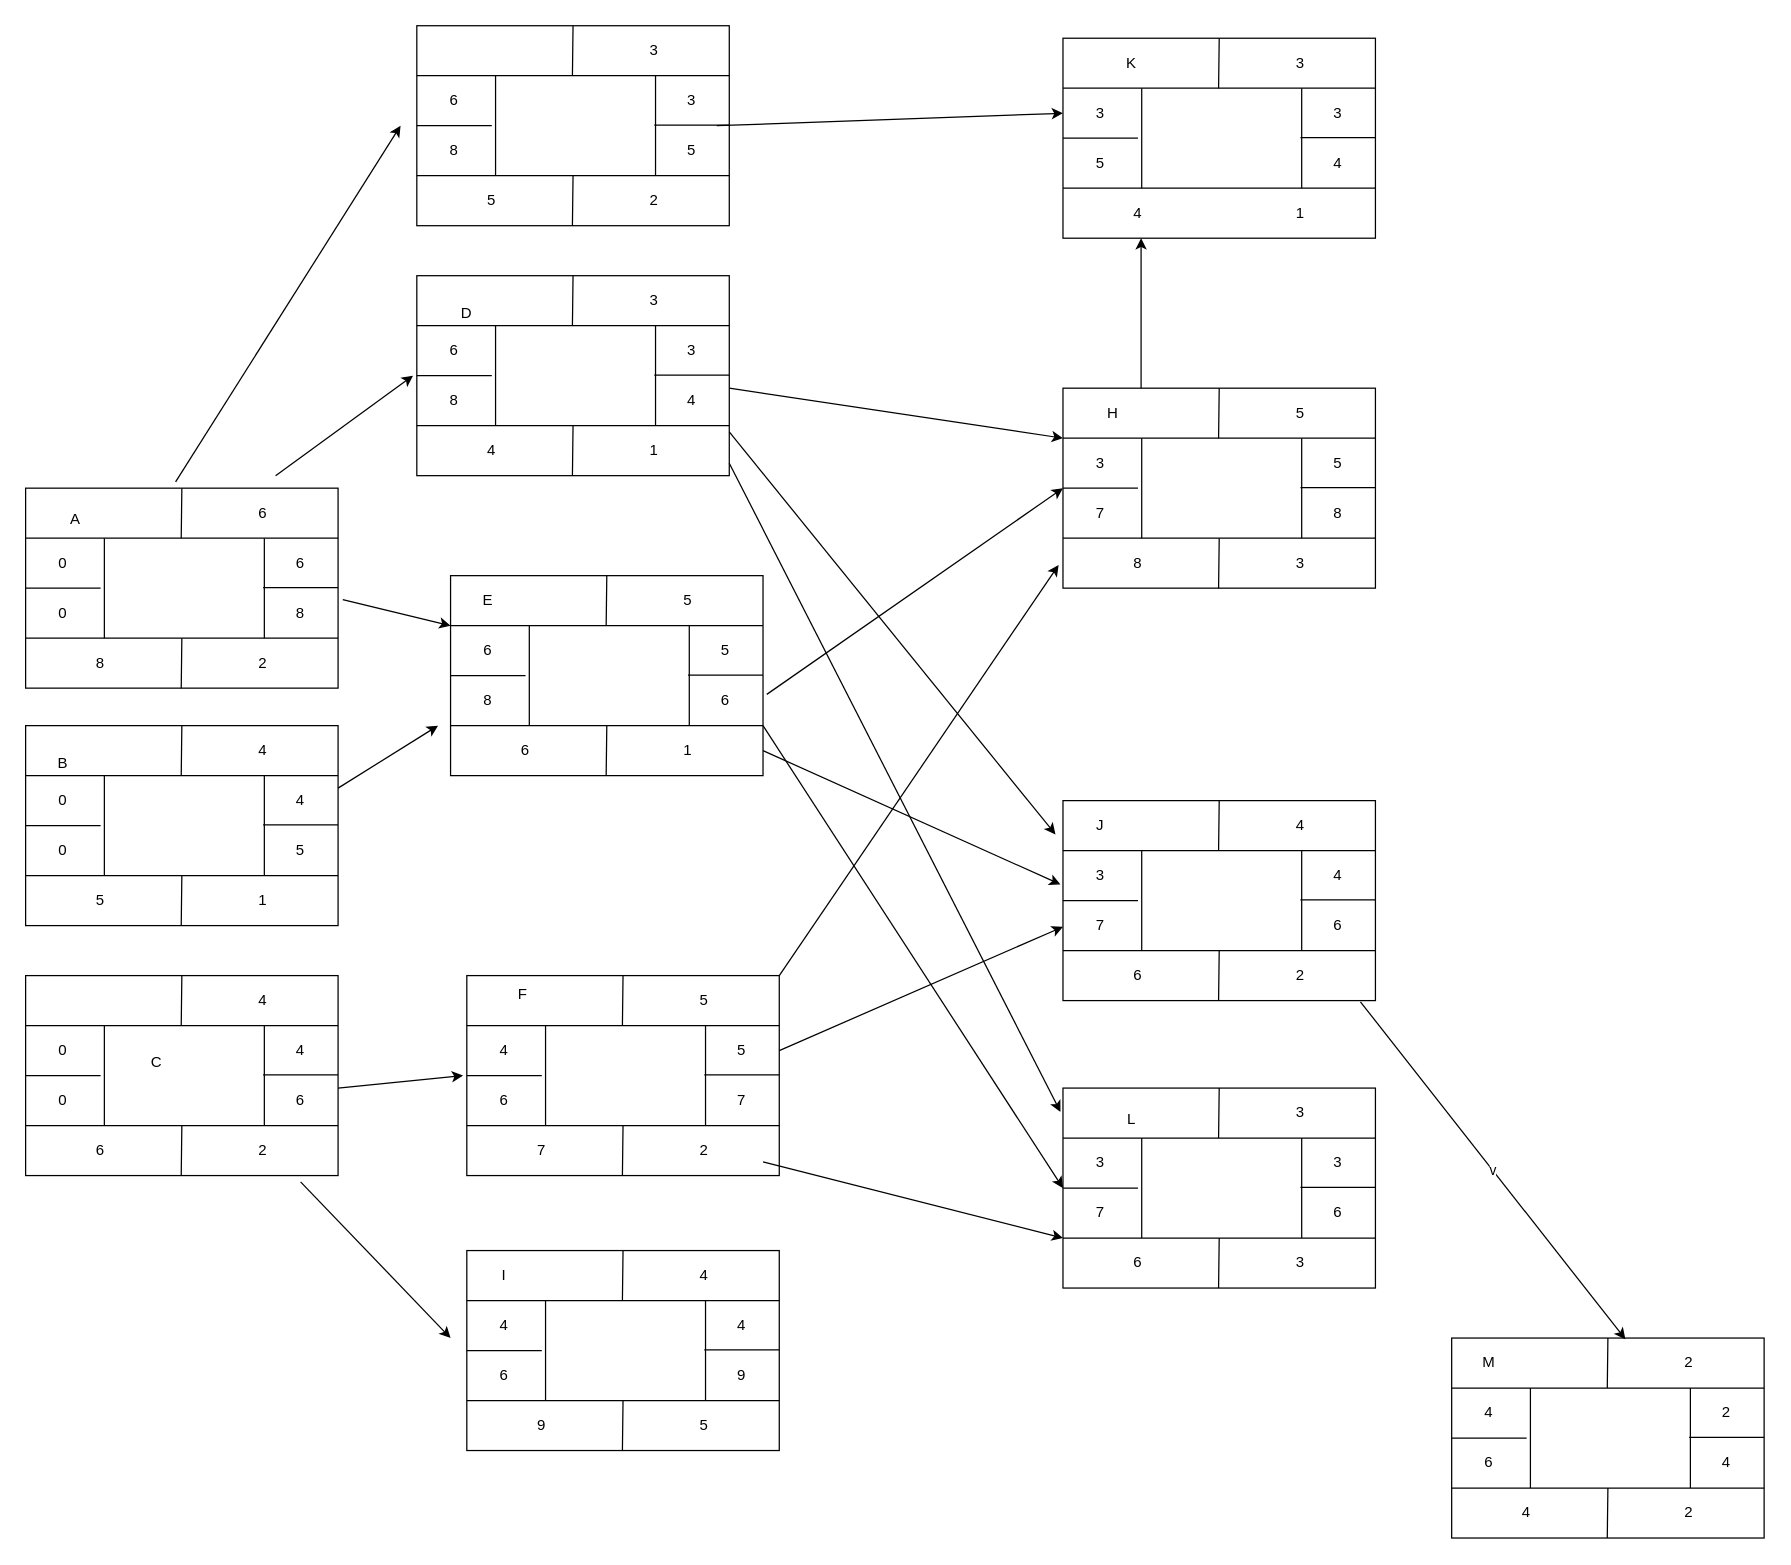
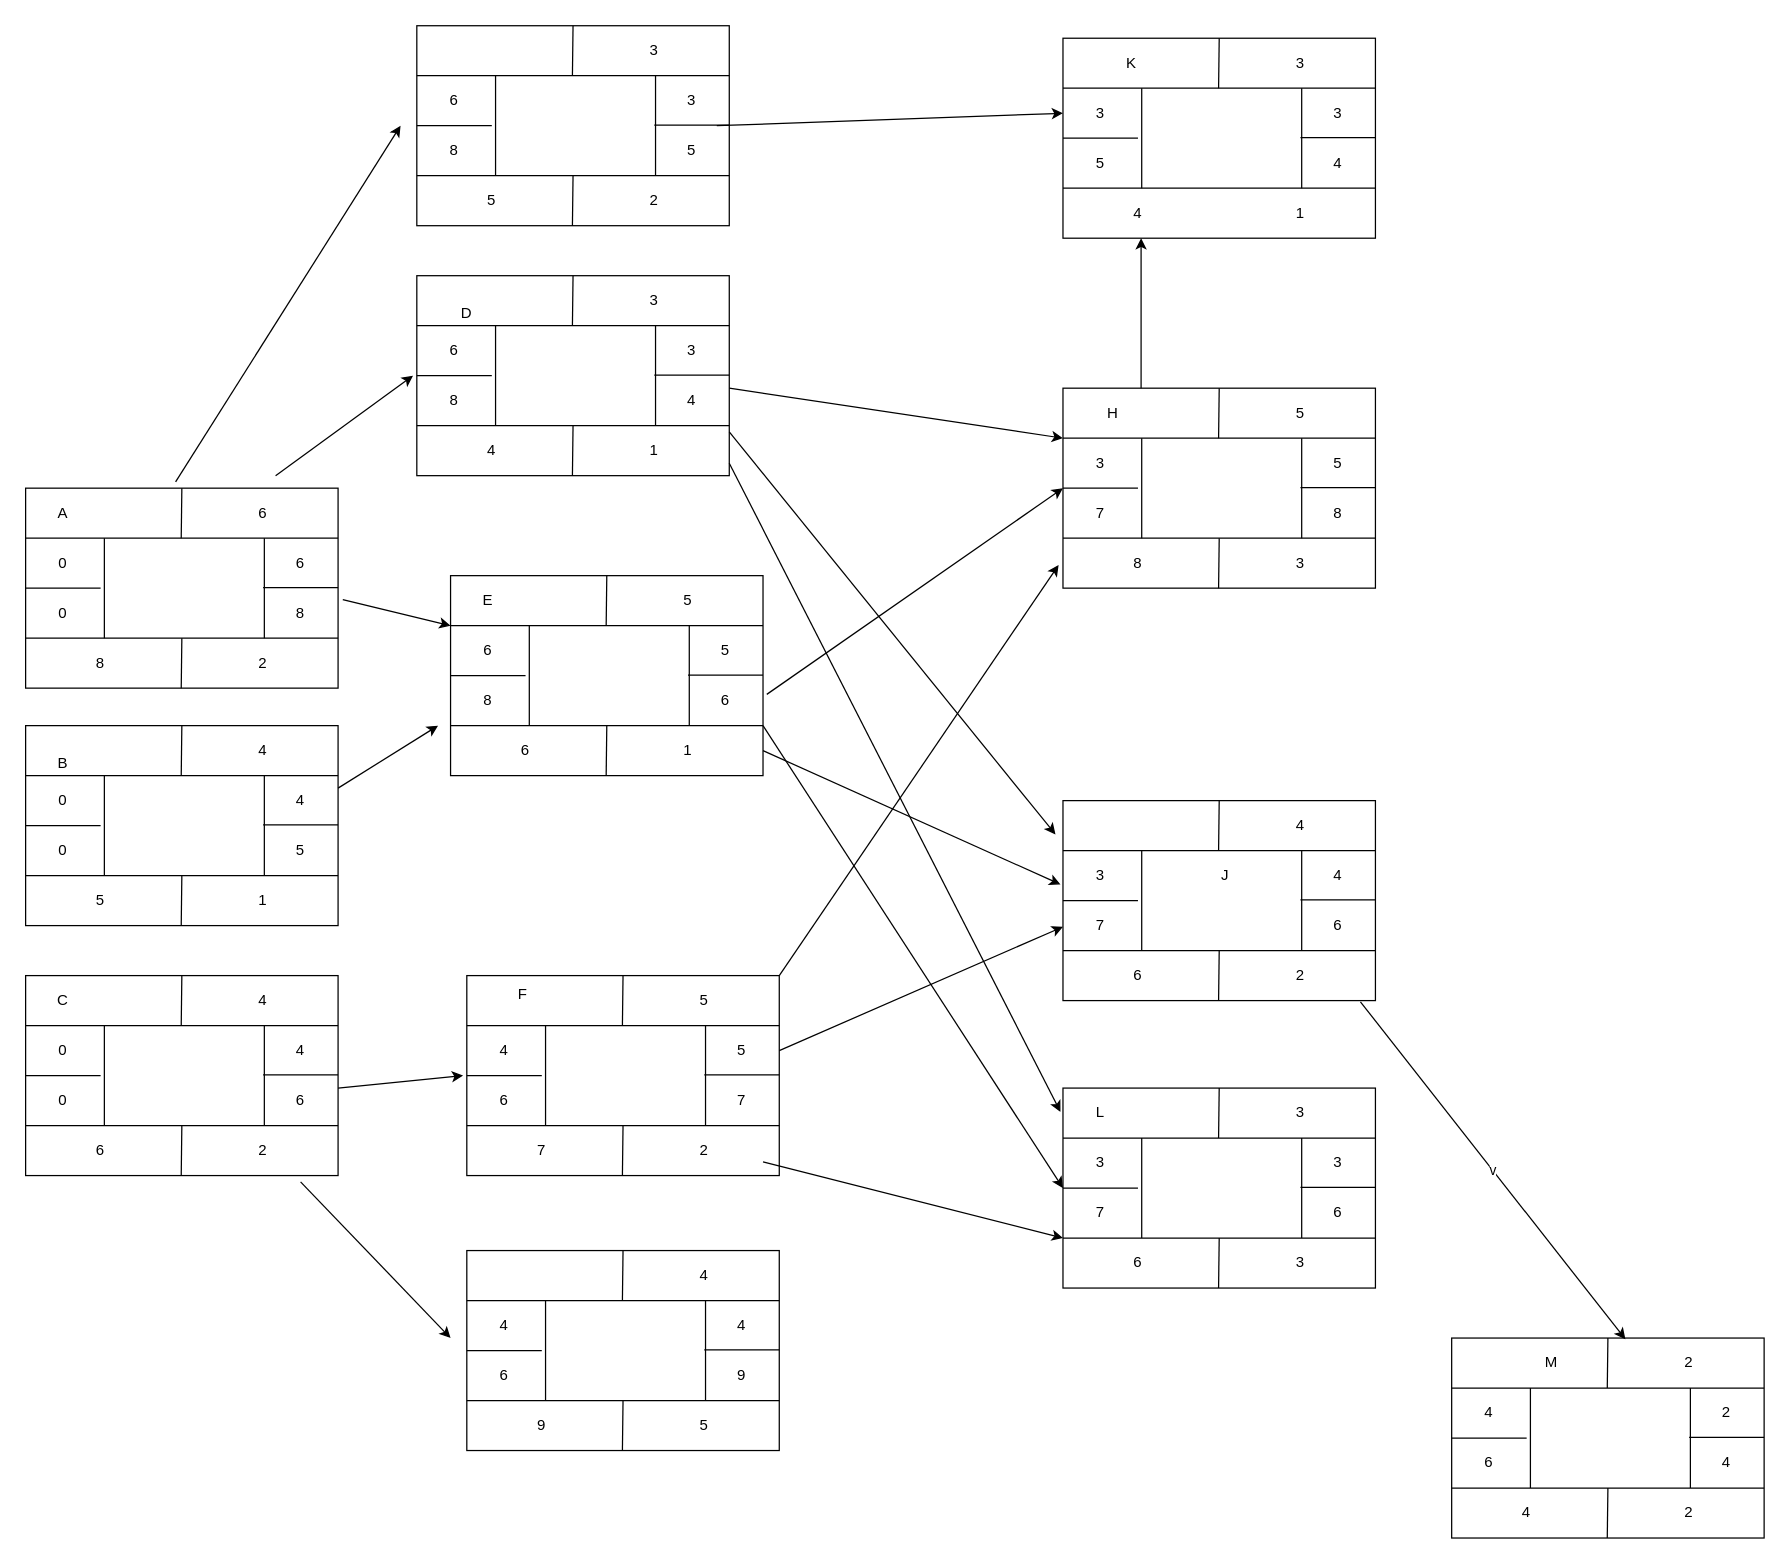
(76, 519) -> (63, 513)
(1101, 826) -> (1226, 876)
(157, 1063) -> (63, 1001)
(1132, 1119) -> (1101, 1113)
(504, 1276) -> none
(1489, 1363) -> (1552, 1363)
